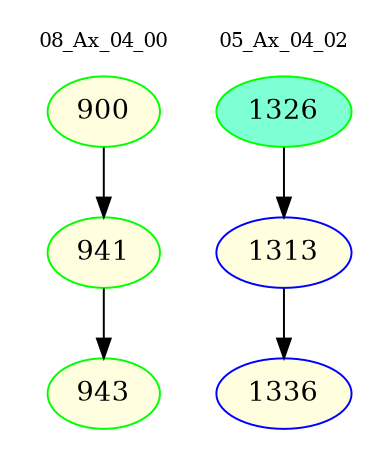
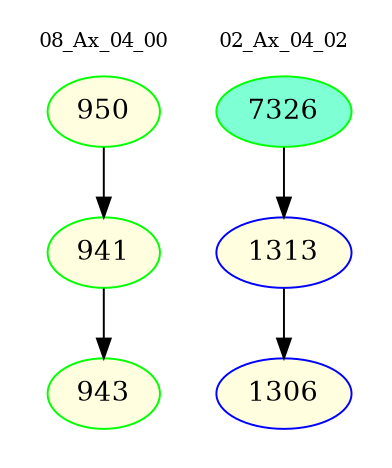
(284, 42) -> (284, 42)
(104, 112) -> (104, 112)
(284, 112) -> (284, 112)
(284, 394) -> (284, 394)
